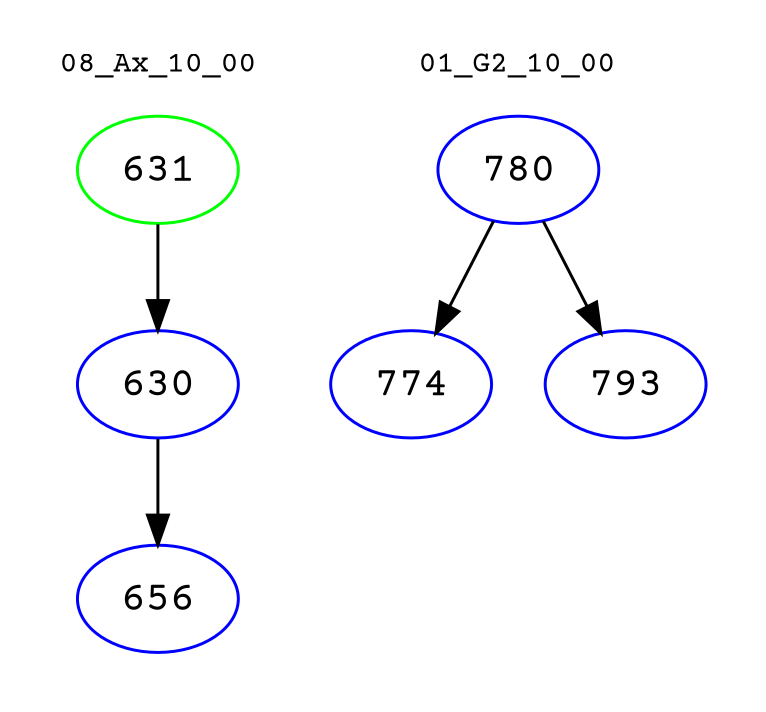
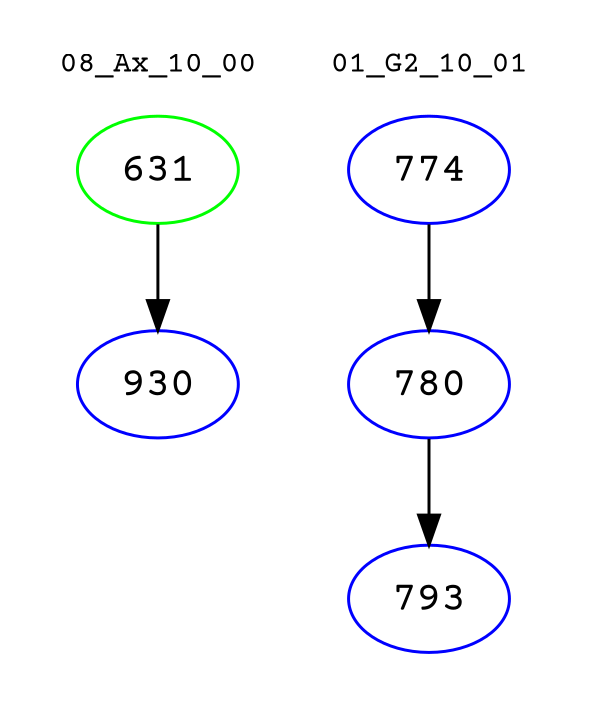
(518, 64) -> (430, 64)
(472, 264) -> (429, 262)
(158, 384) -> (158, 384)
(158, 599) -> none
